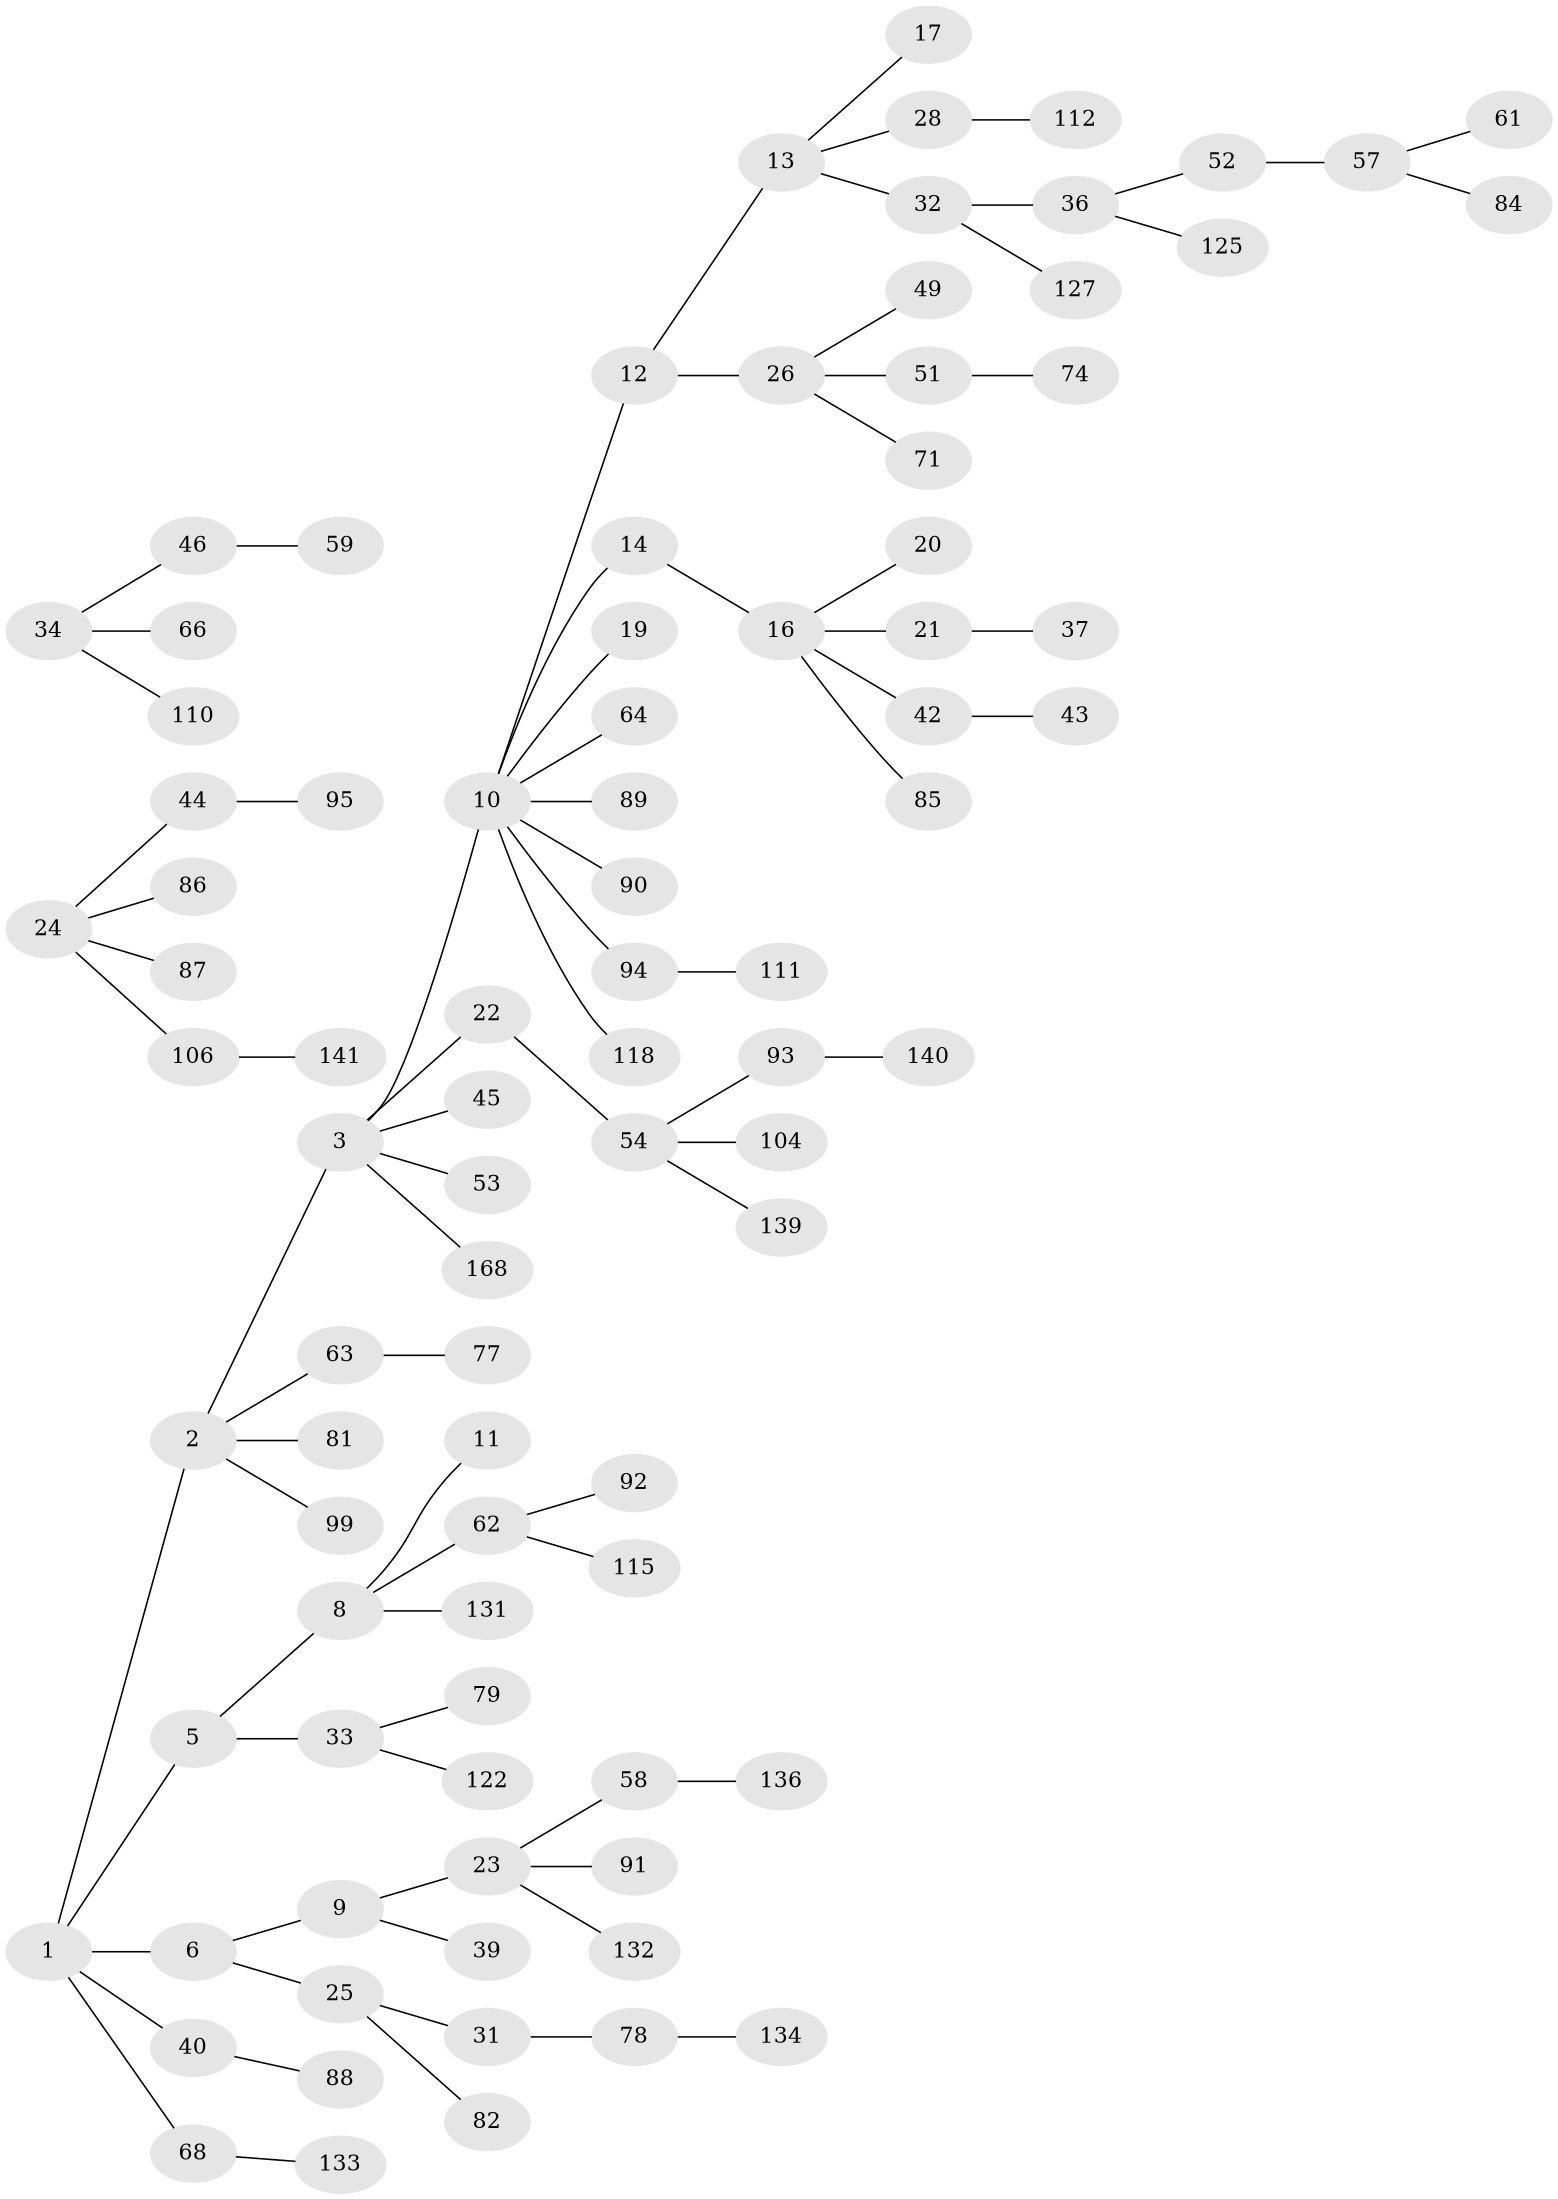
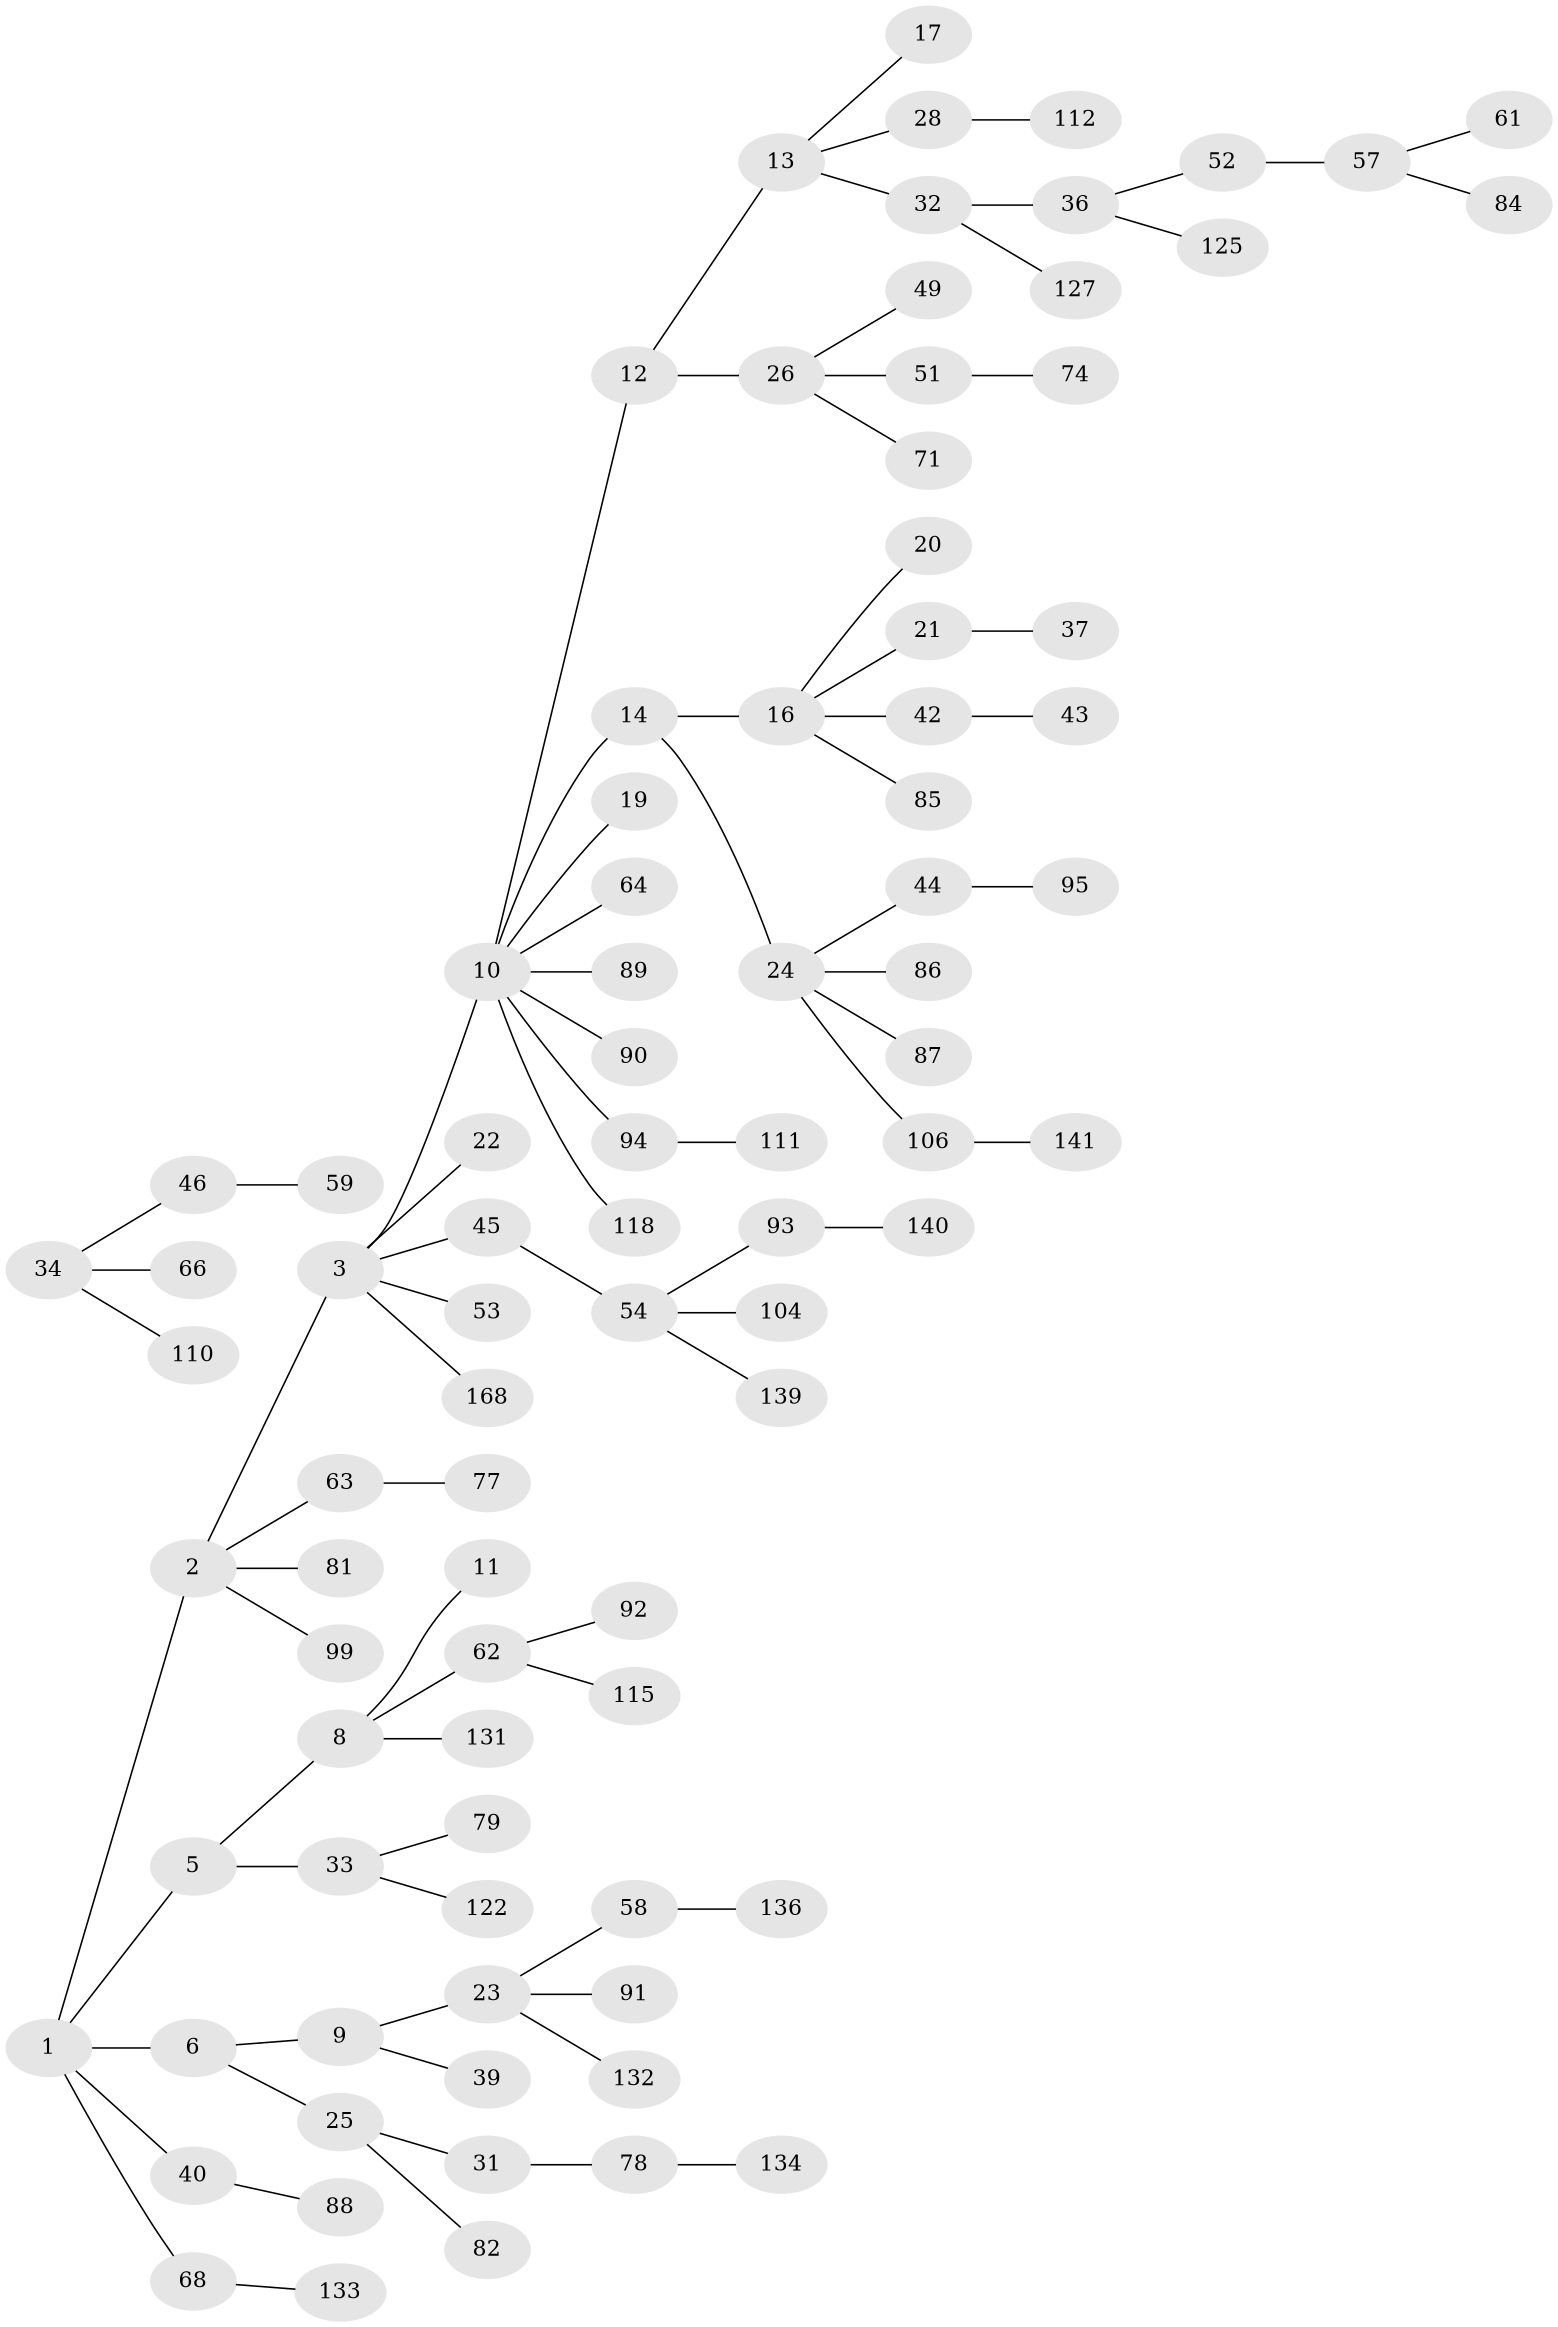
none -> (725, 836)
(561, 1078) -> (561, 1270)
